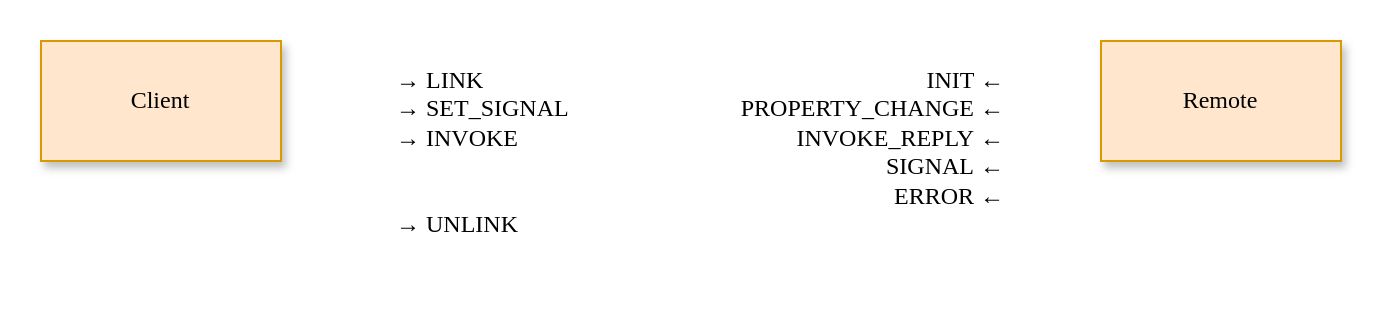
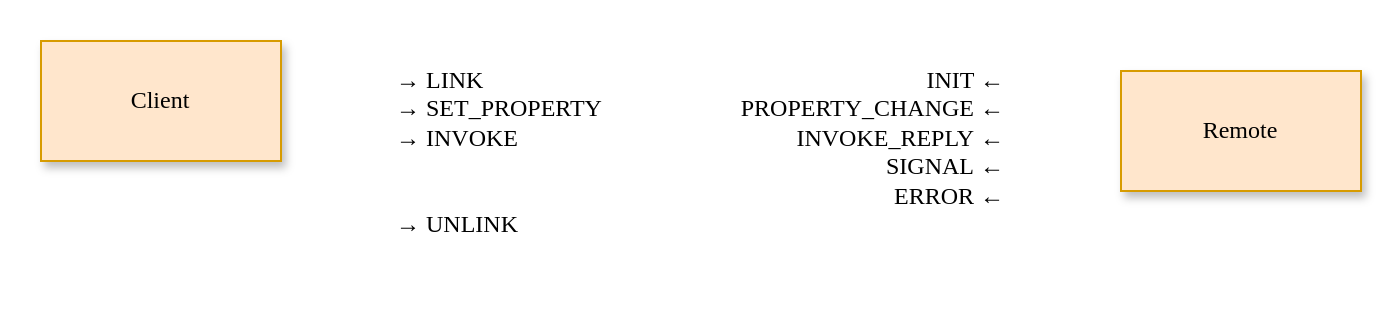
(1221, 101) -> (1241, 131)
(478, 125) -> (491, 125)
